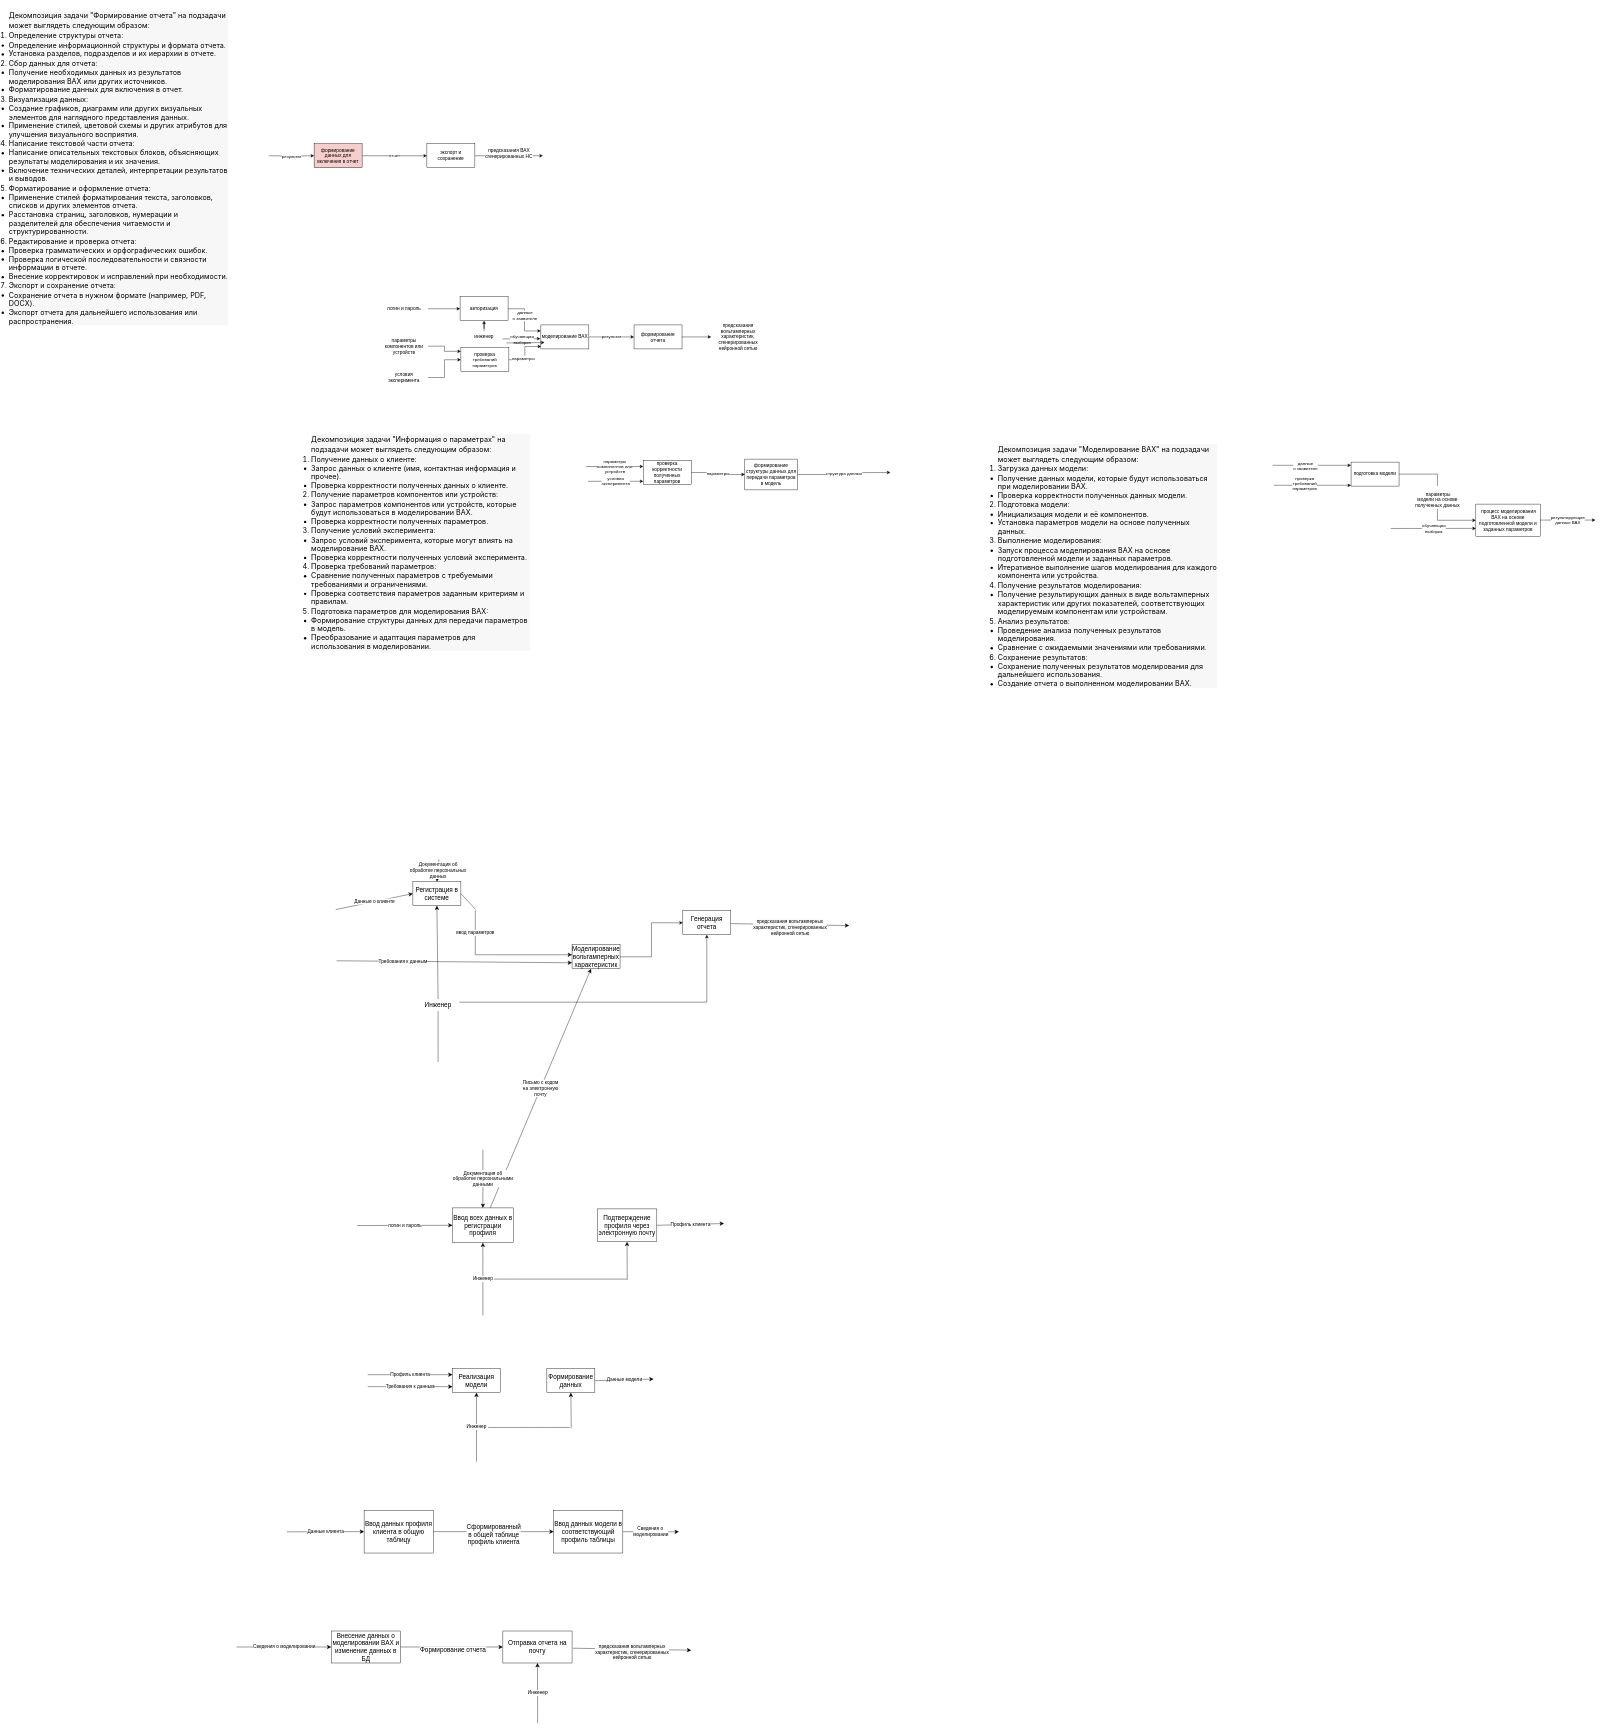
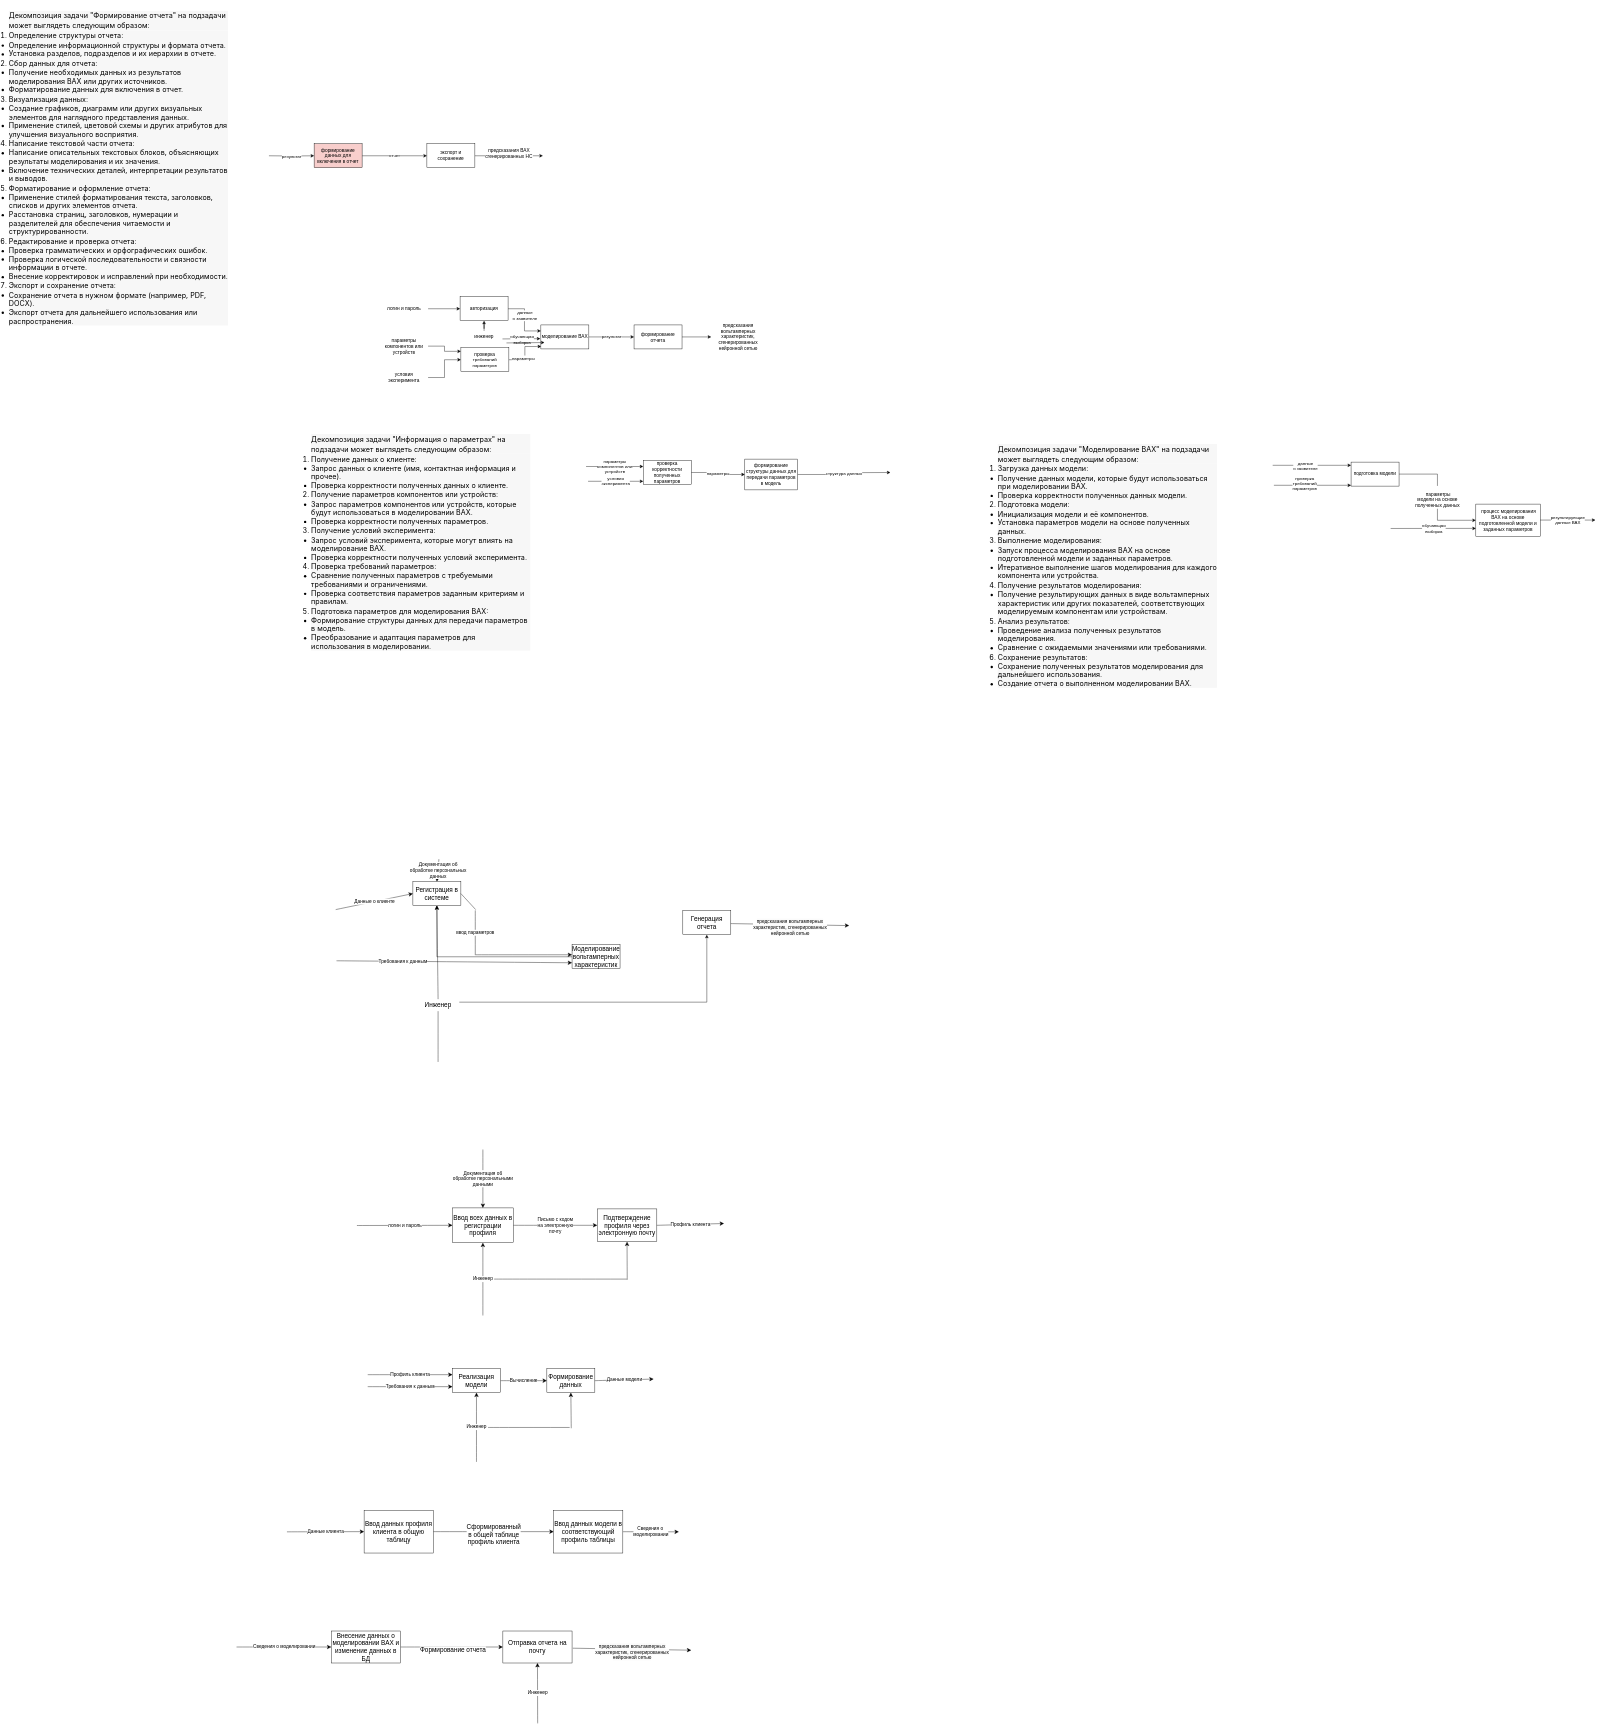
(679, 923) -> (506, 957)
(541, 1087) -> (554, 1226)
none -> (526, 1381)
